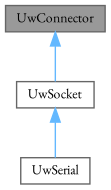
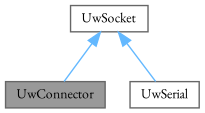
(55, 64) -> (78, 62)
